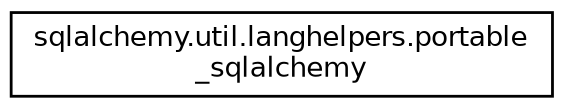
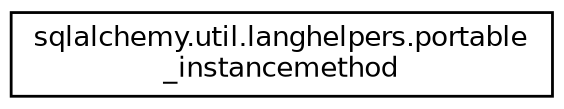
(282, 54) -> (282, 54)
